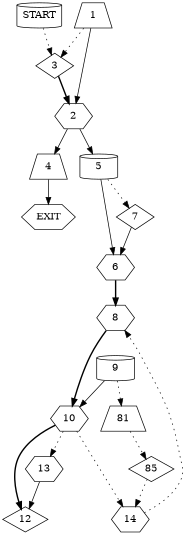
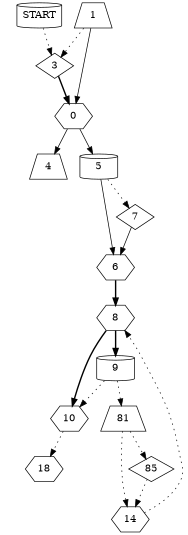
(74, 116) -> (74, 116)
(48, 217) -> none
none -> (116, 340)
(95, 391) -> (95, 391)
(98, 466) -> (122, 466)
(44, 469) -> (44, 469)
(25, 519) -> none
